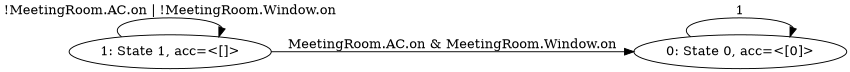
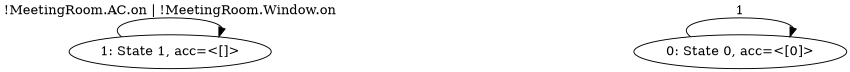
(448, 52) -> none
